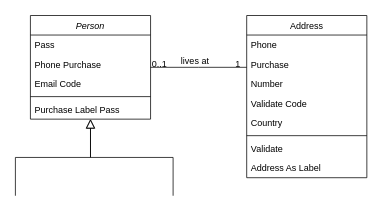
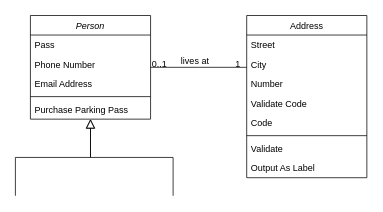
(263, 45) -> (266, 45)
(69, 65) -> (64, 65)
(271, 65) -> (259, 65)
(56, 84) -> (64, 84)
(79, 110) -> (84, 110)
(268, 123) -> (261, 123)
(287, 168) -> (285, 168)
